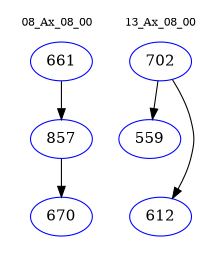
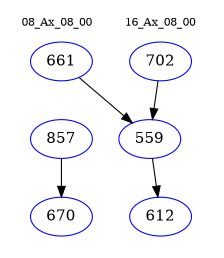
(161, 23) -> (161, 23)
(61, 95) -> (94, 90)
(194, 134) -> (154, 172)
